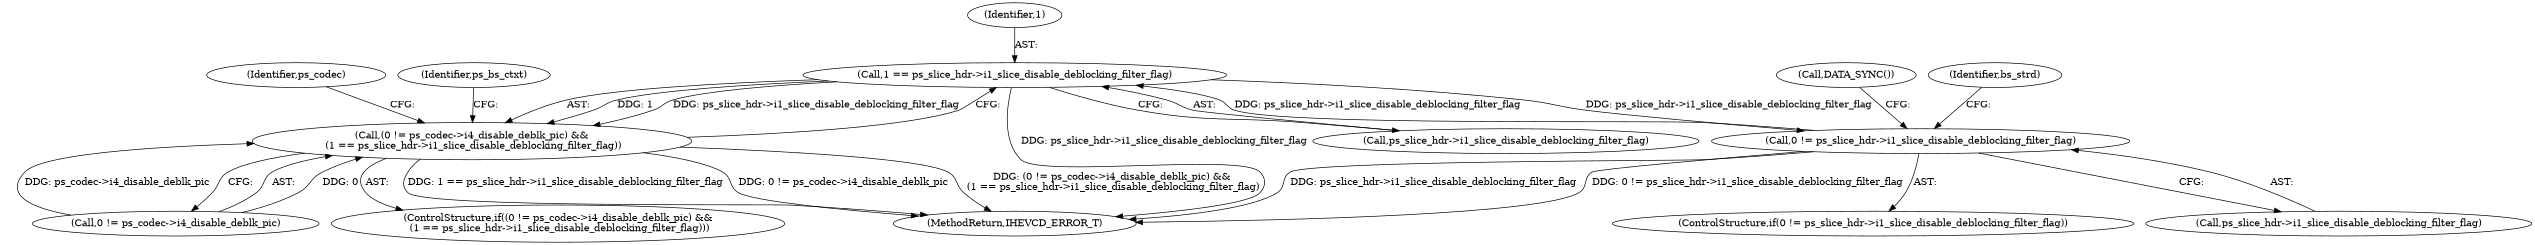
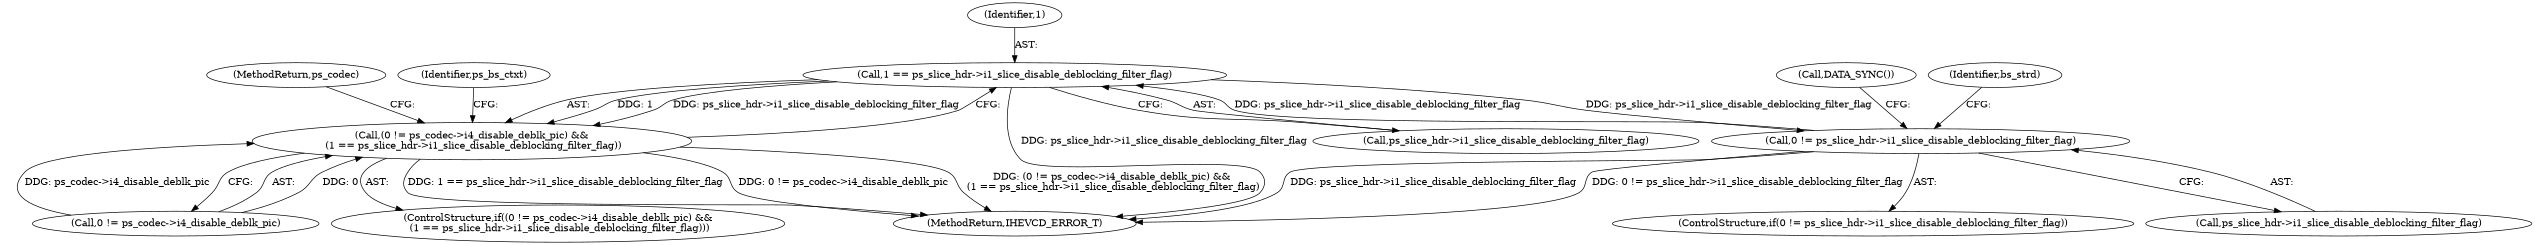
(296, 75) -> (296, 75)
